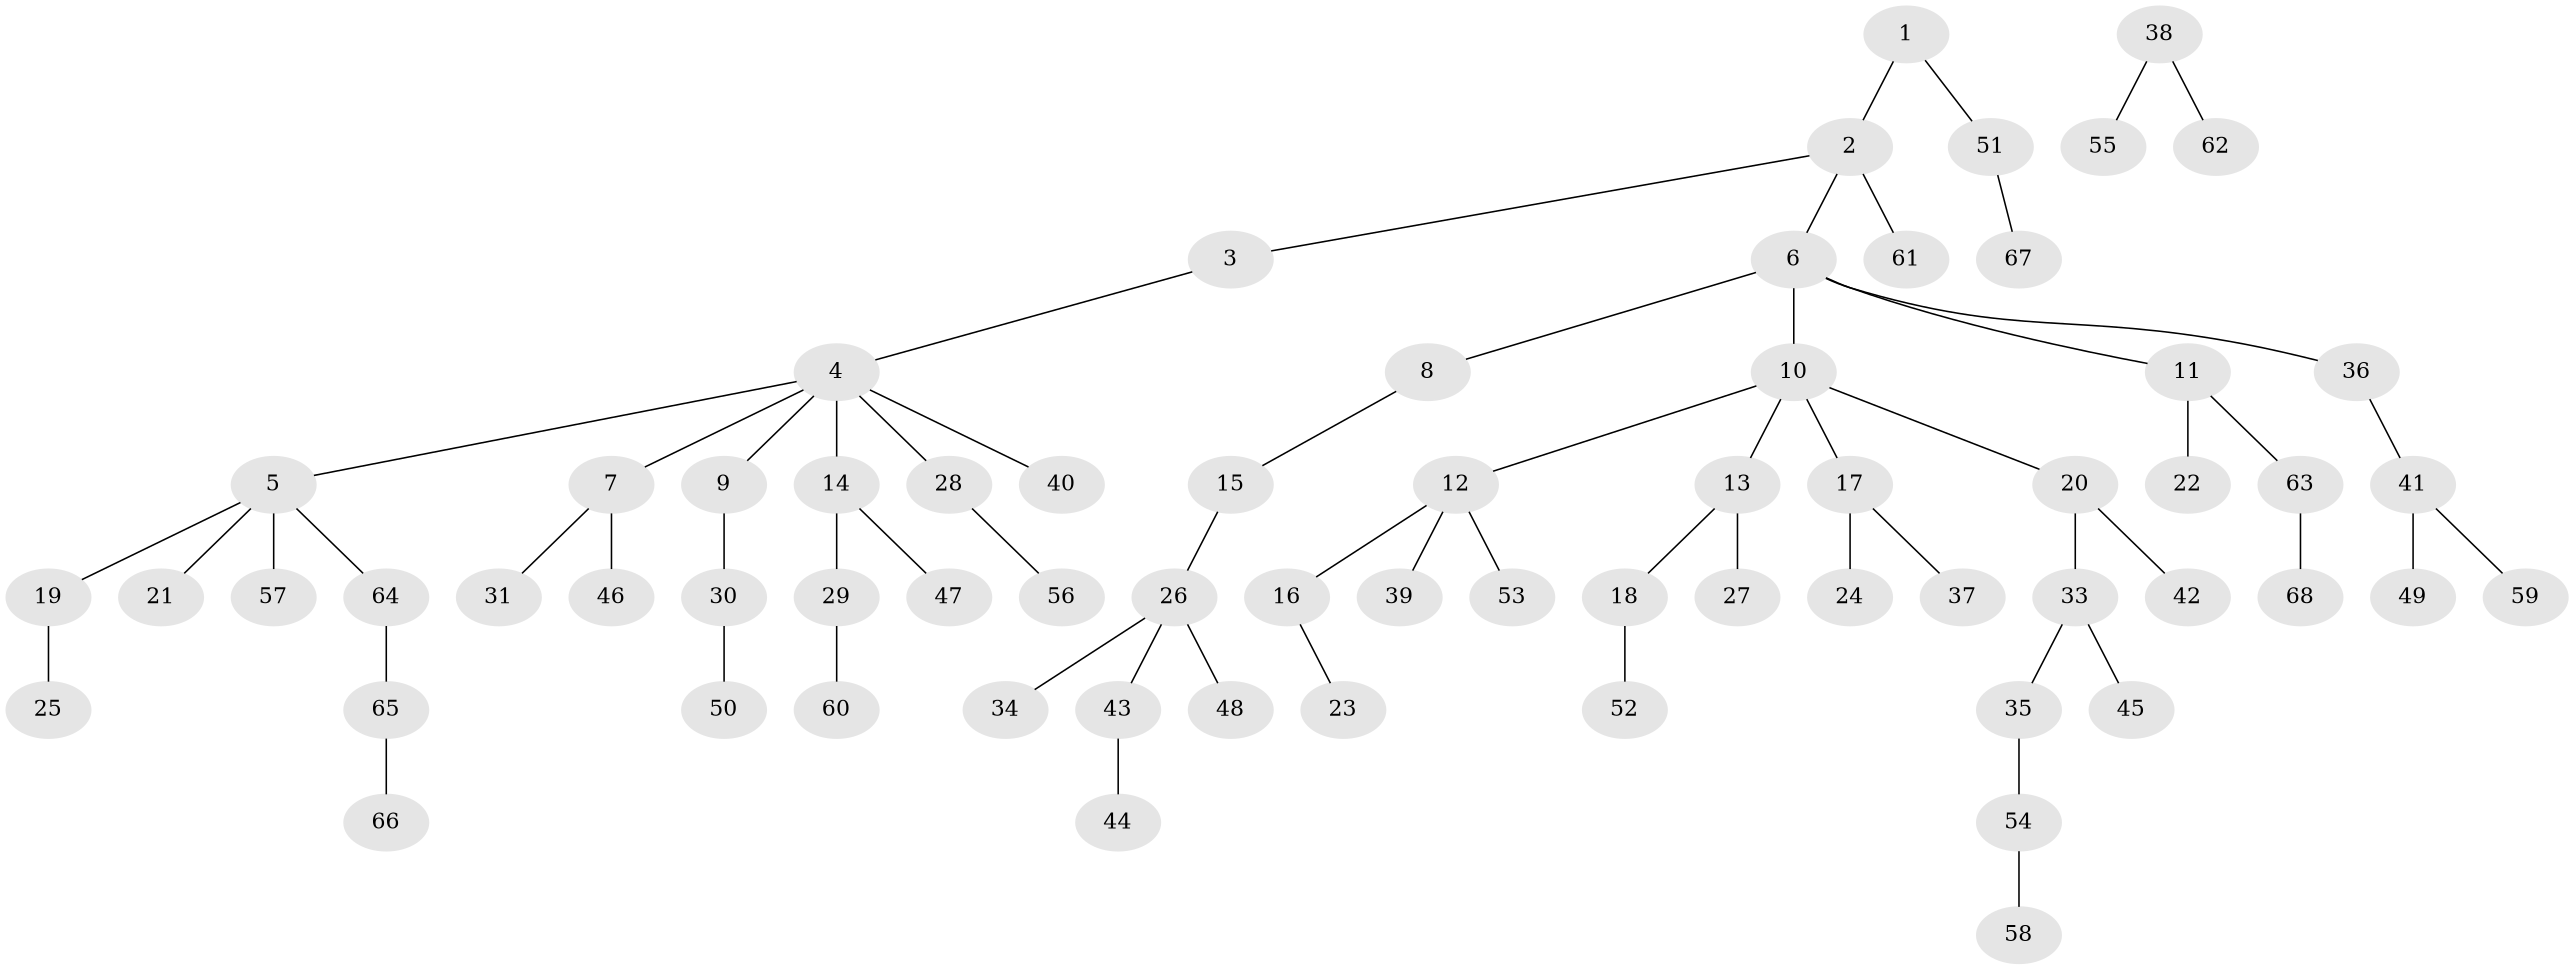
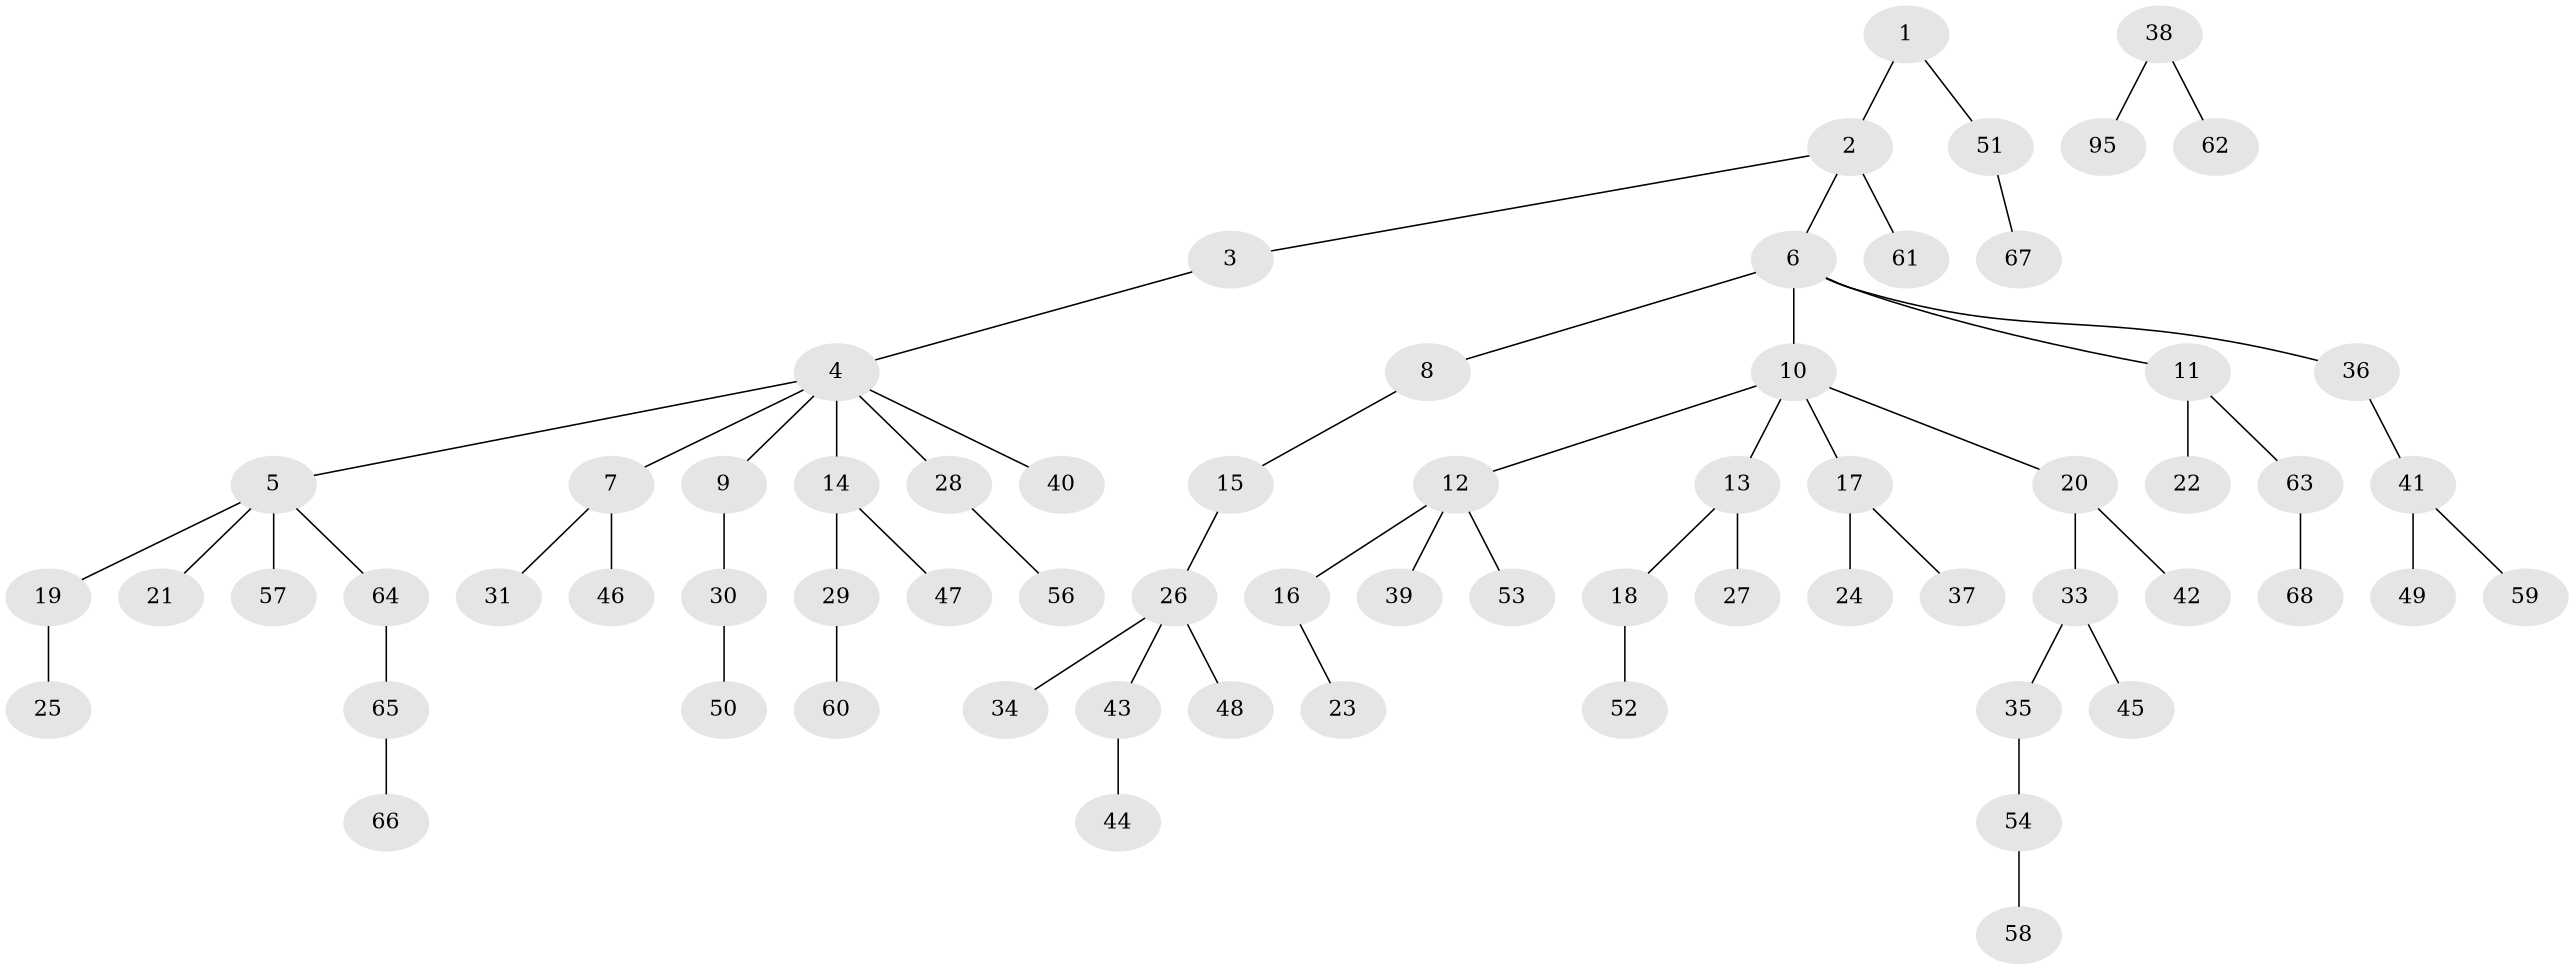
(2103, 147) -> (2103, 147)
